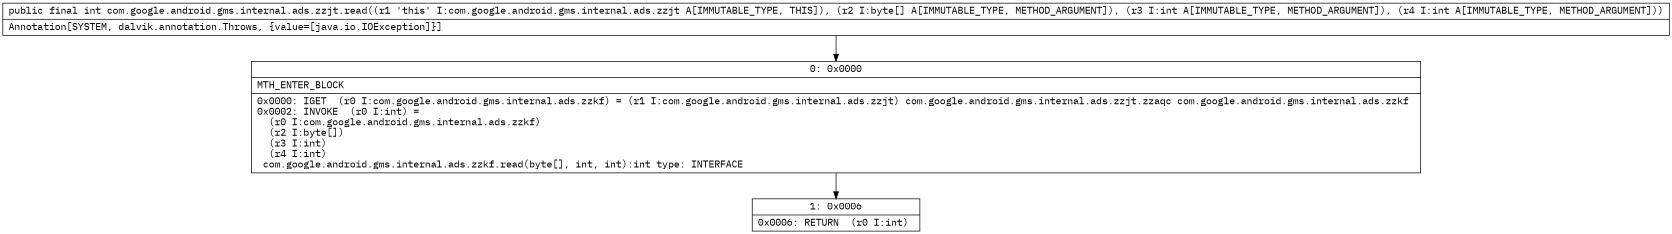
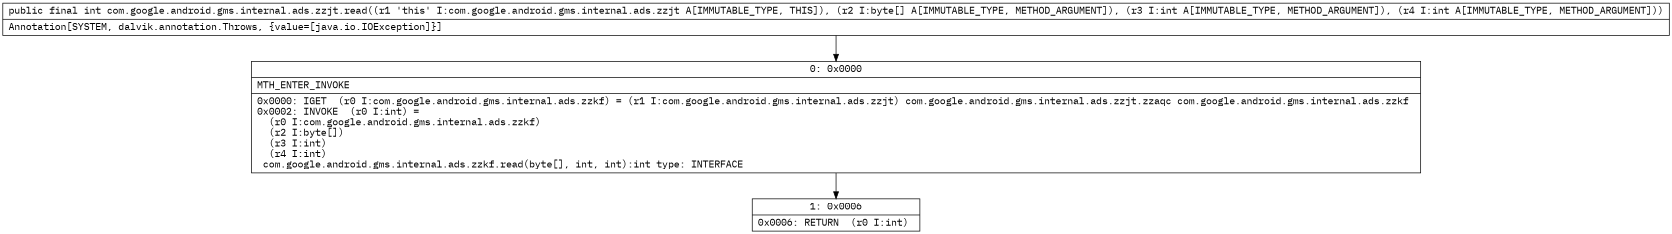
(301, 85) -> (304, 85)
